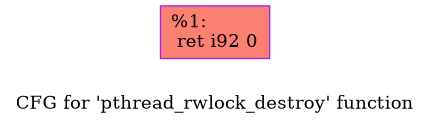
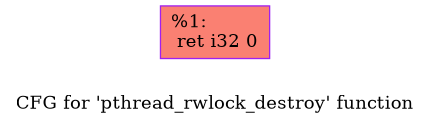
(215, 41) -> (215, 41)
